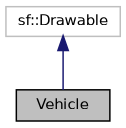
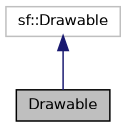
(63, 105) -> (63, 105)
